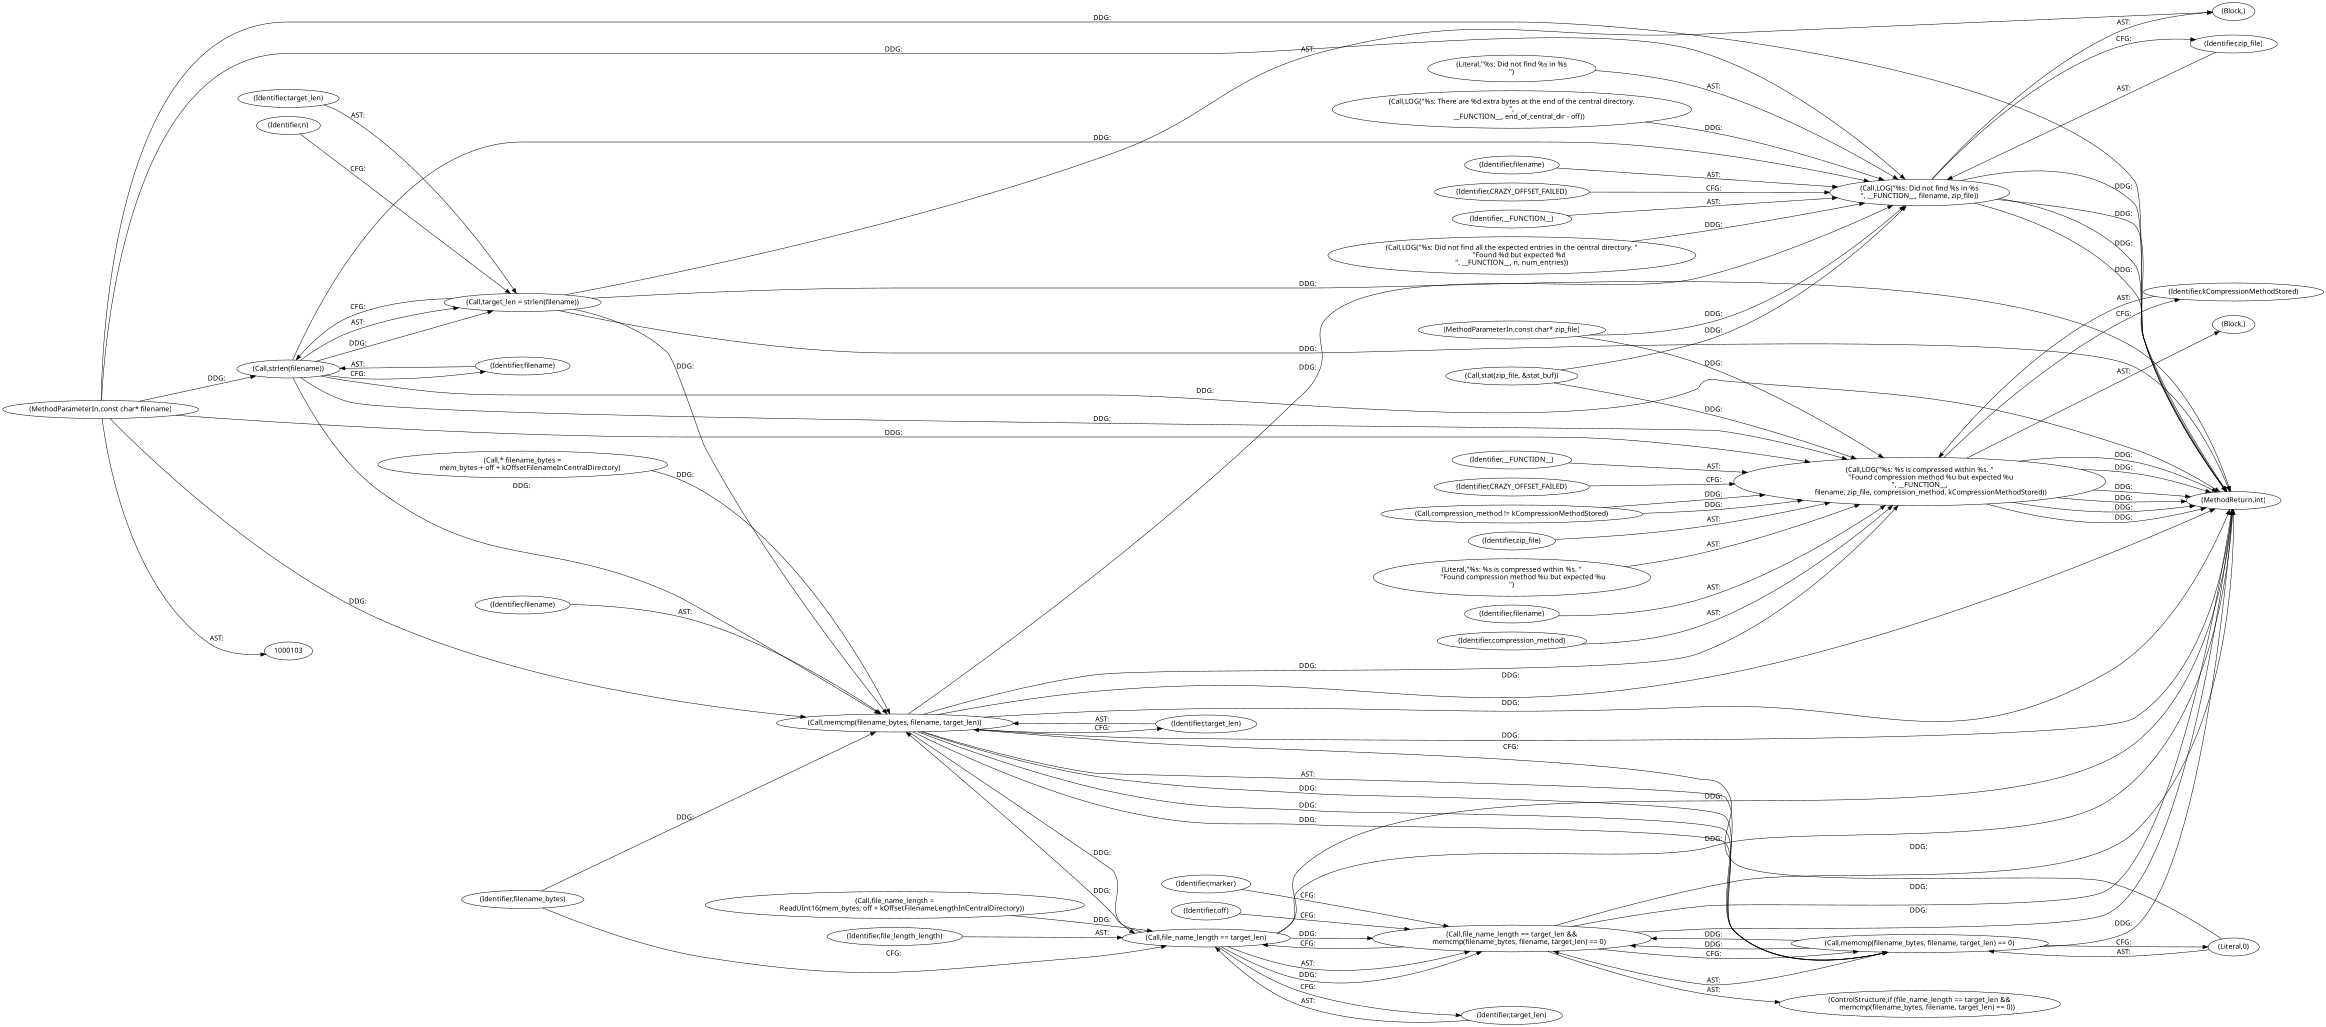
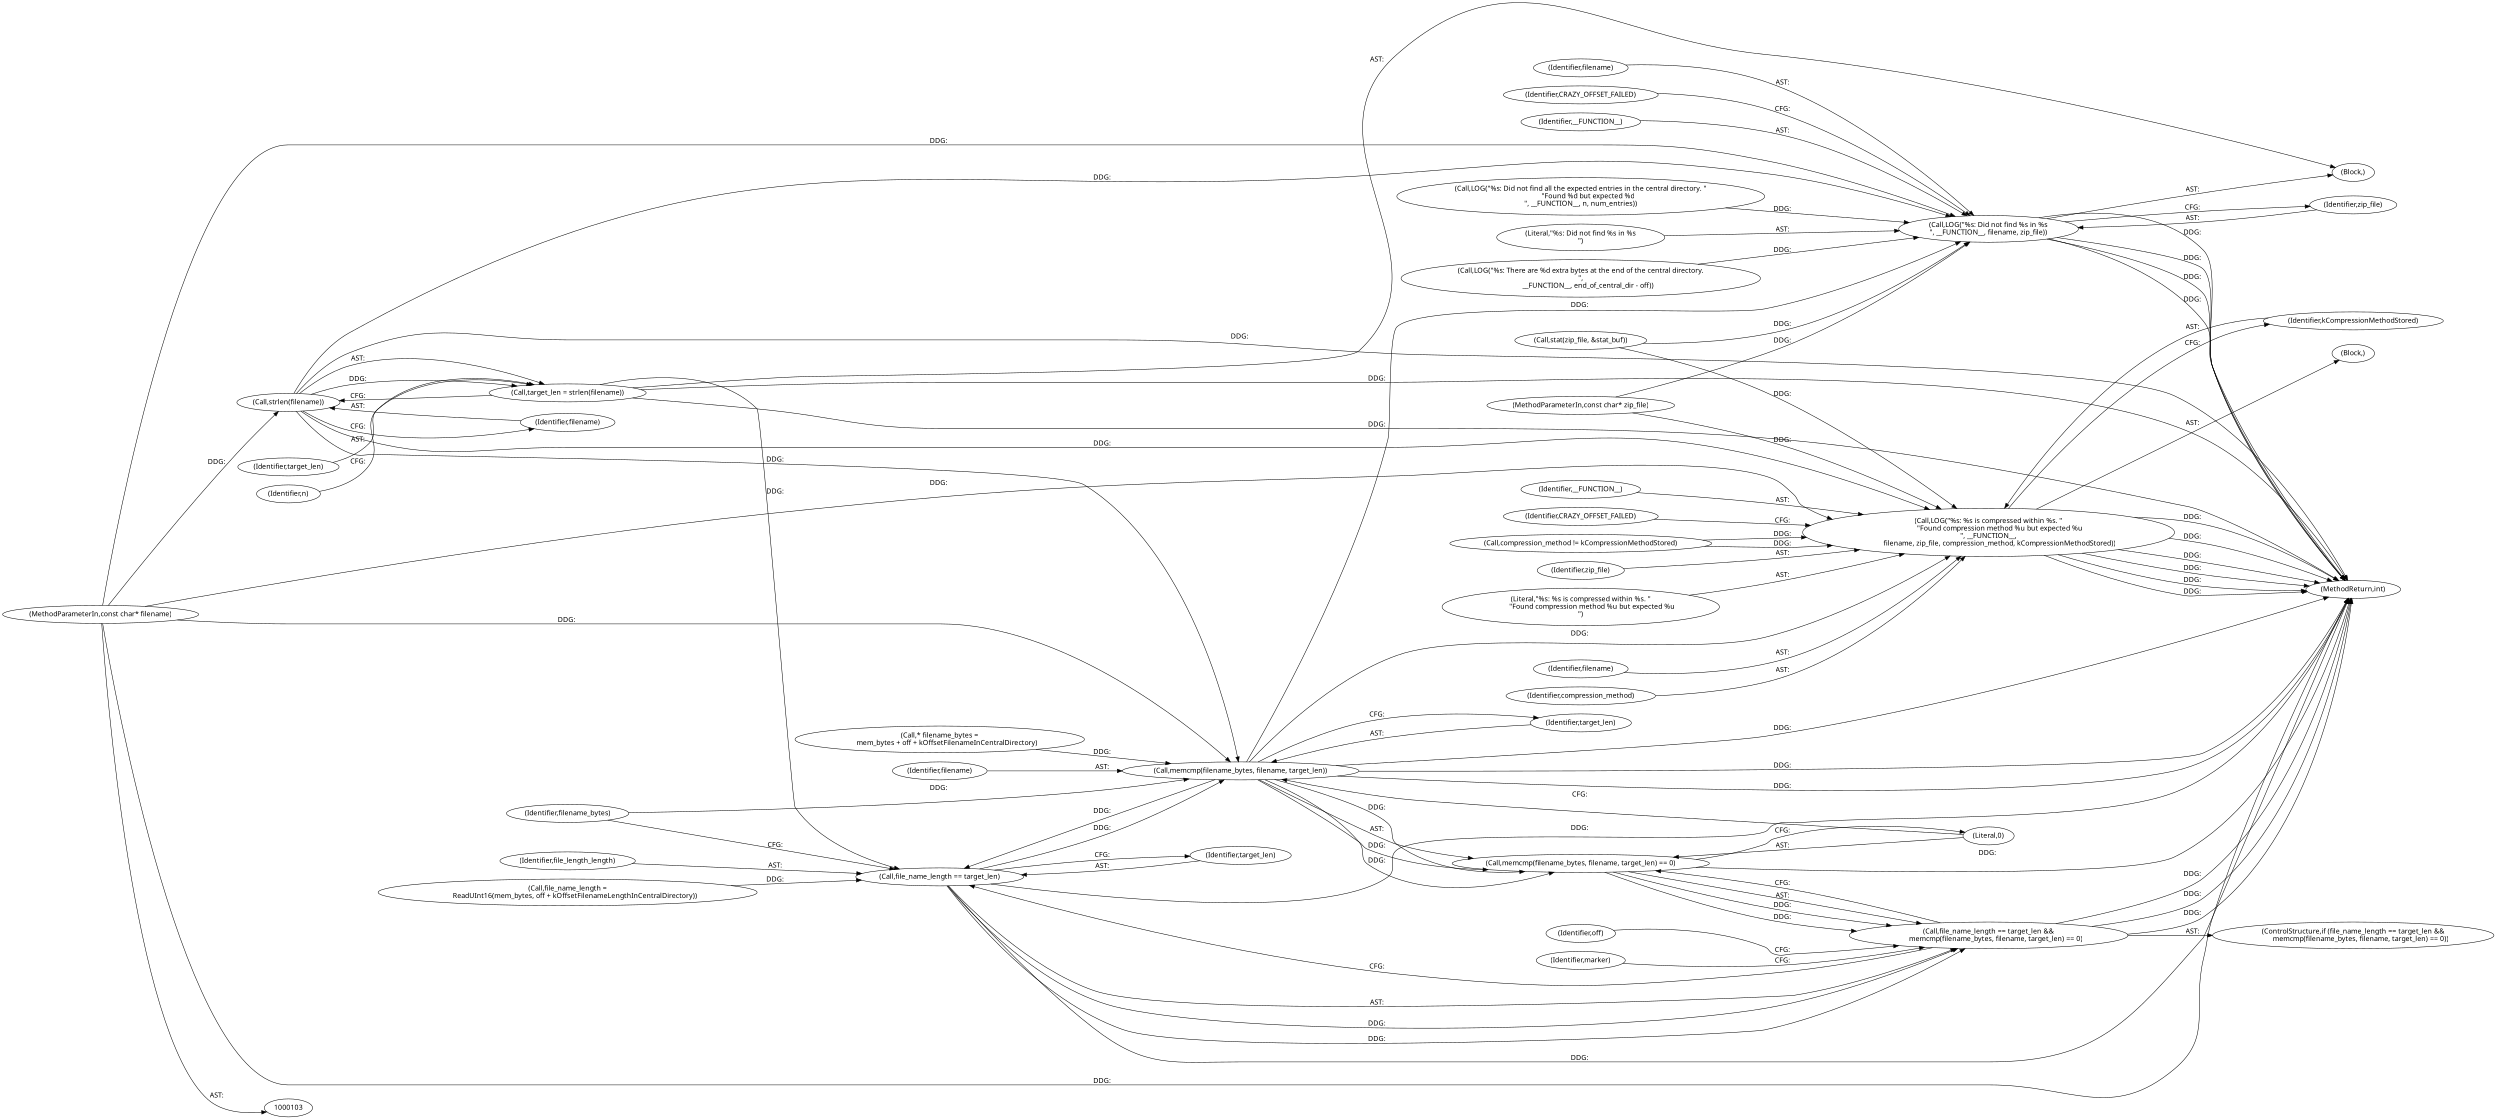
(733, 496) -> (774, 585)
